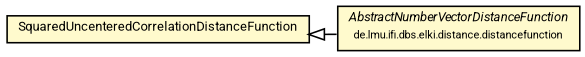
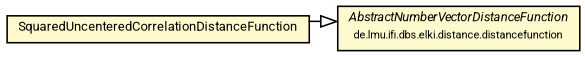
(330, 34) -> (314, 21)
